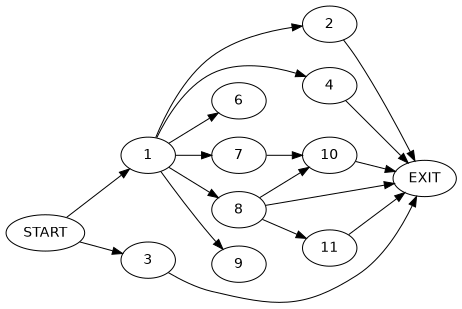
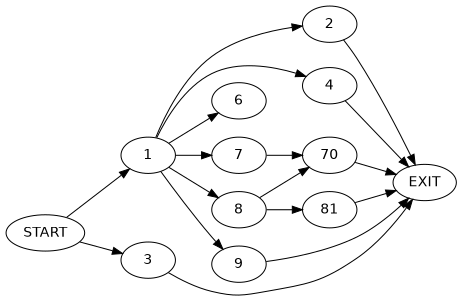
(330, 155) -> (330, 155)
(325, 195) -> (339, 245)
(330, 248) -> (330, 210)
